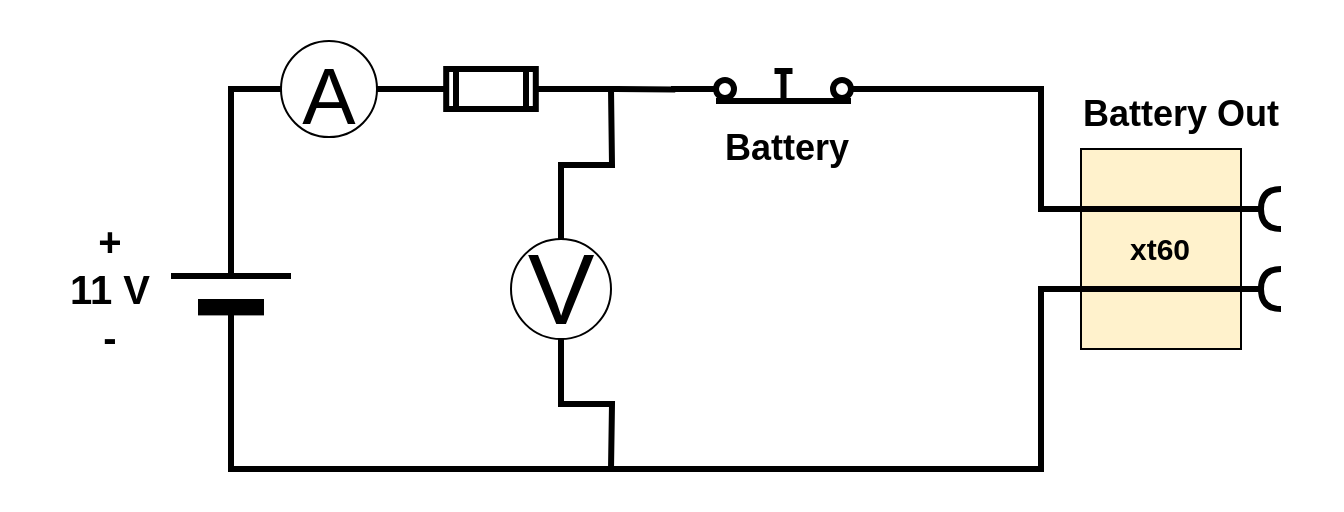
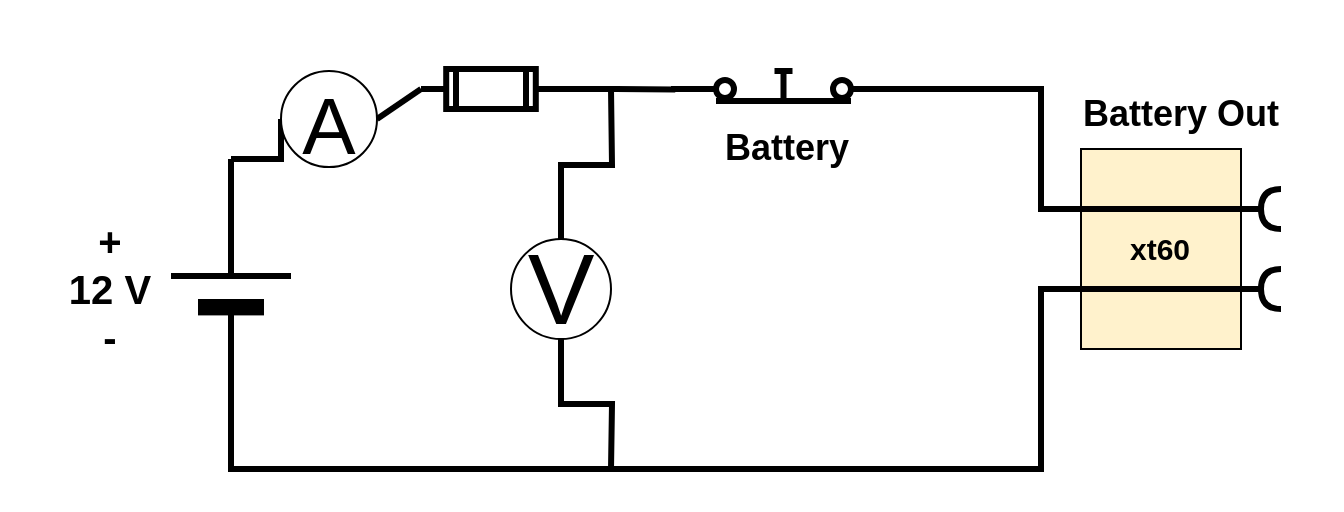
(329, 89) -> (329, 119)
(111, 289) -> (111, 289)
